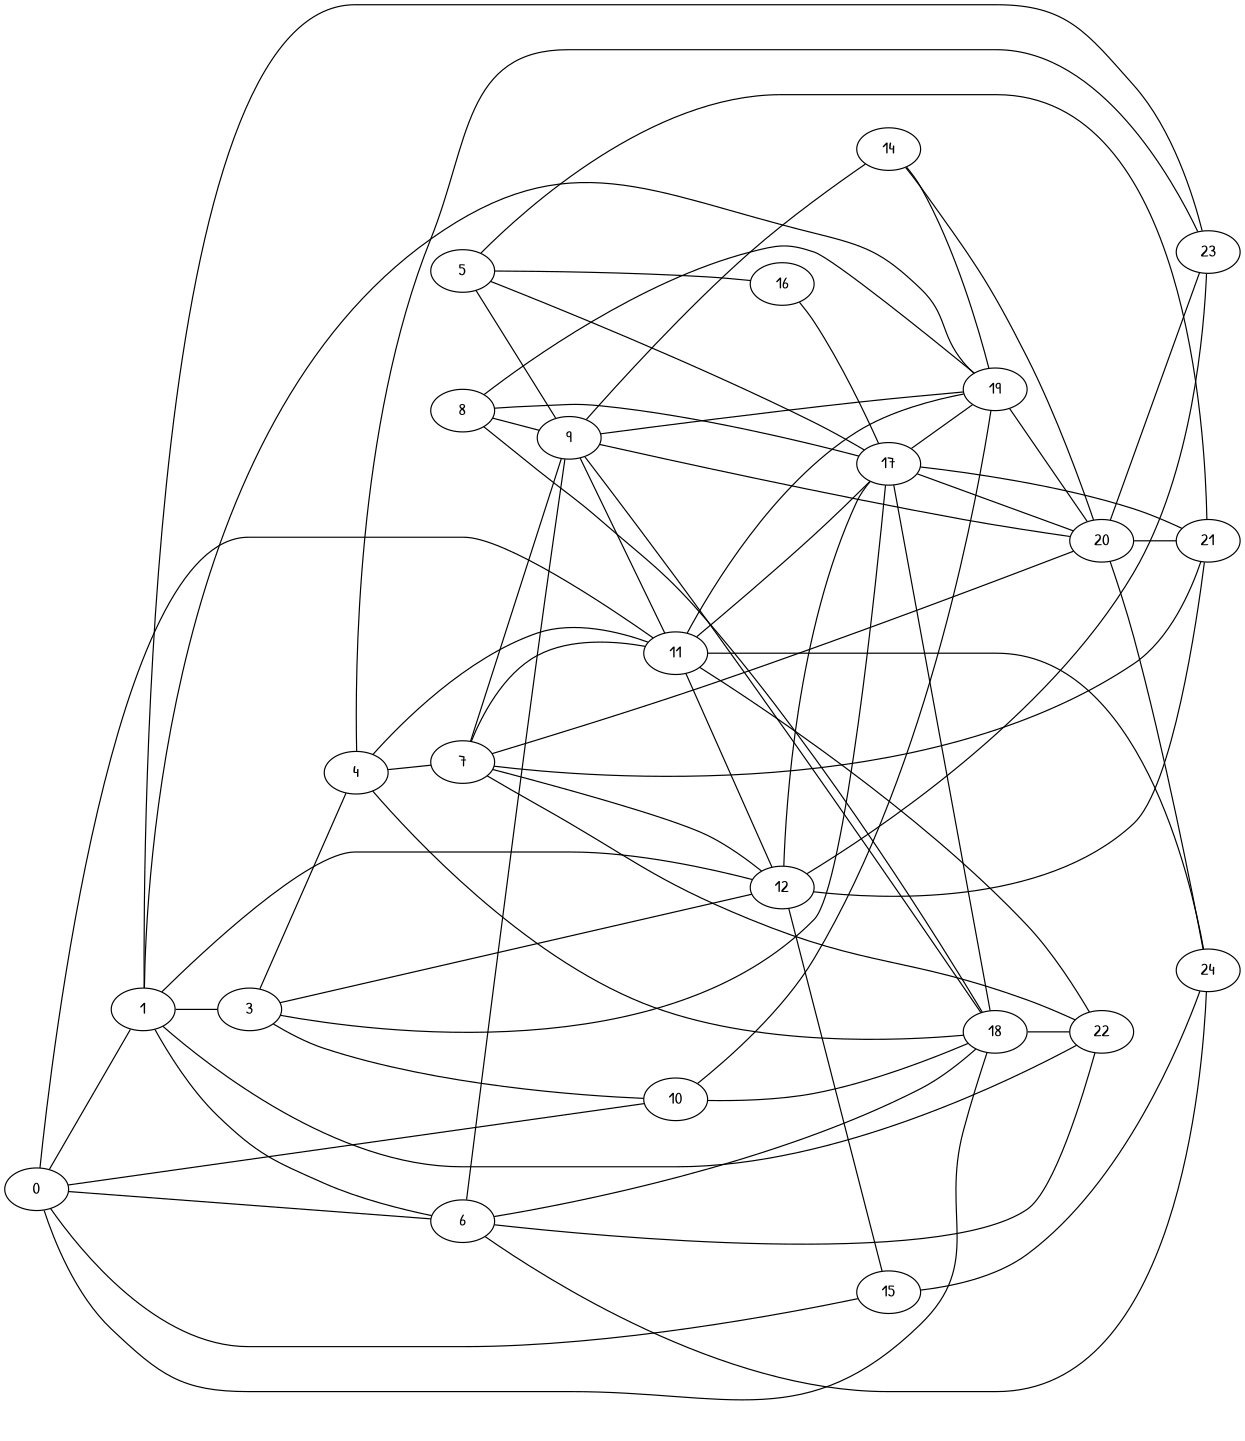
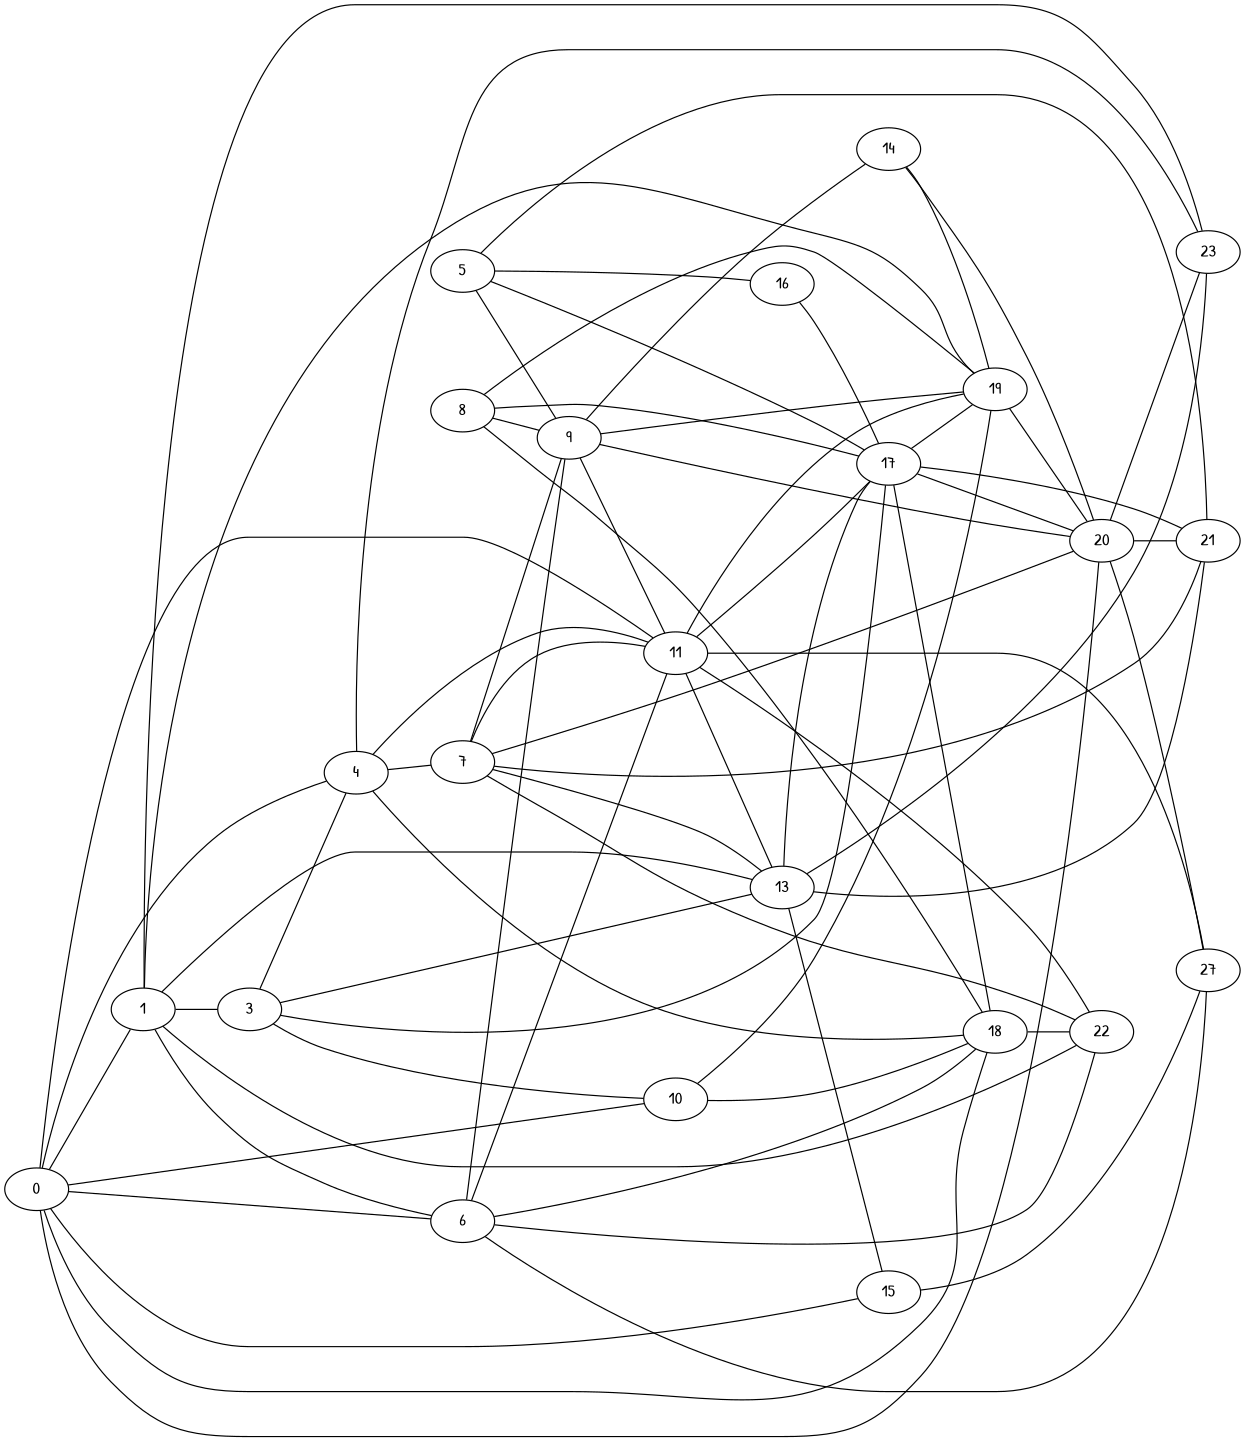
(806, 760) -> none
(782, 888) -> (782, 888)
none -> (134, 934)
none -> (564, 950)
(1208, 970) -> (1208, 970)
none -> (843, 1431)
